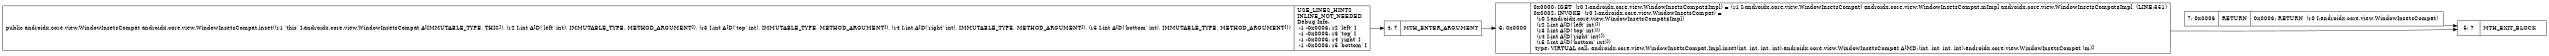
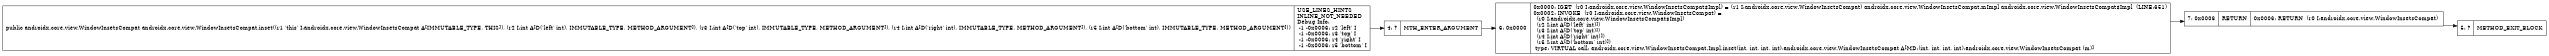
(2510, 28) -> (2510, 28)
(2312, 31) -> (2175, 22)
